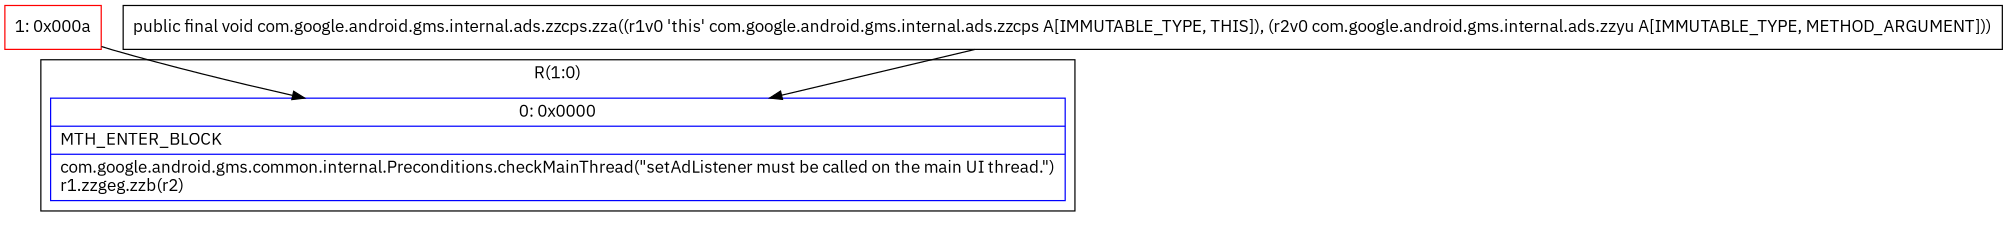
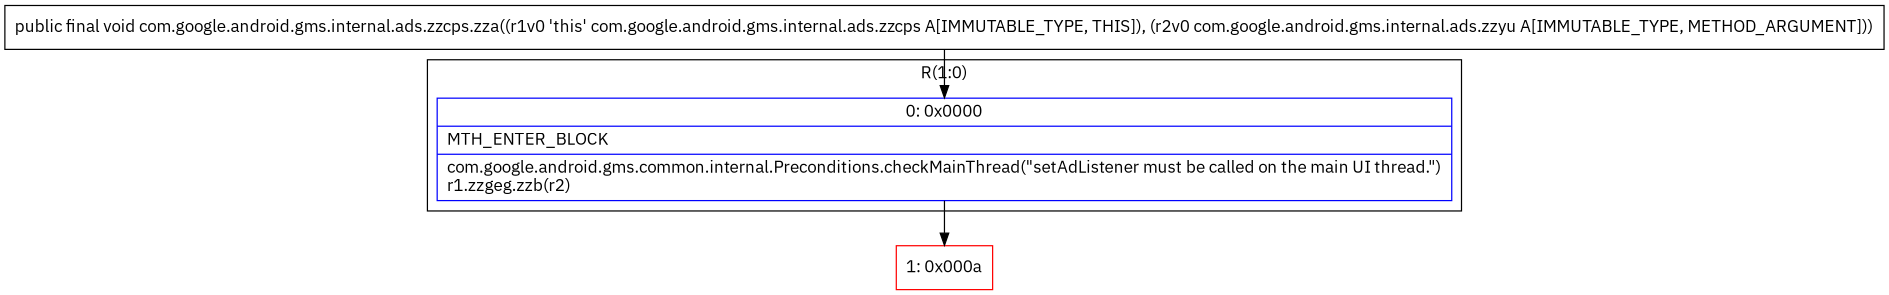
(197, 72) -> (944, 218)
